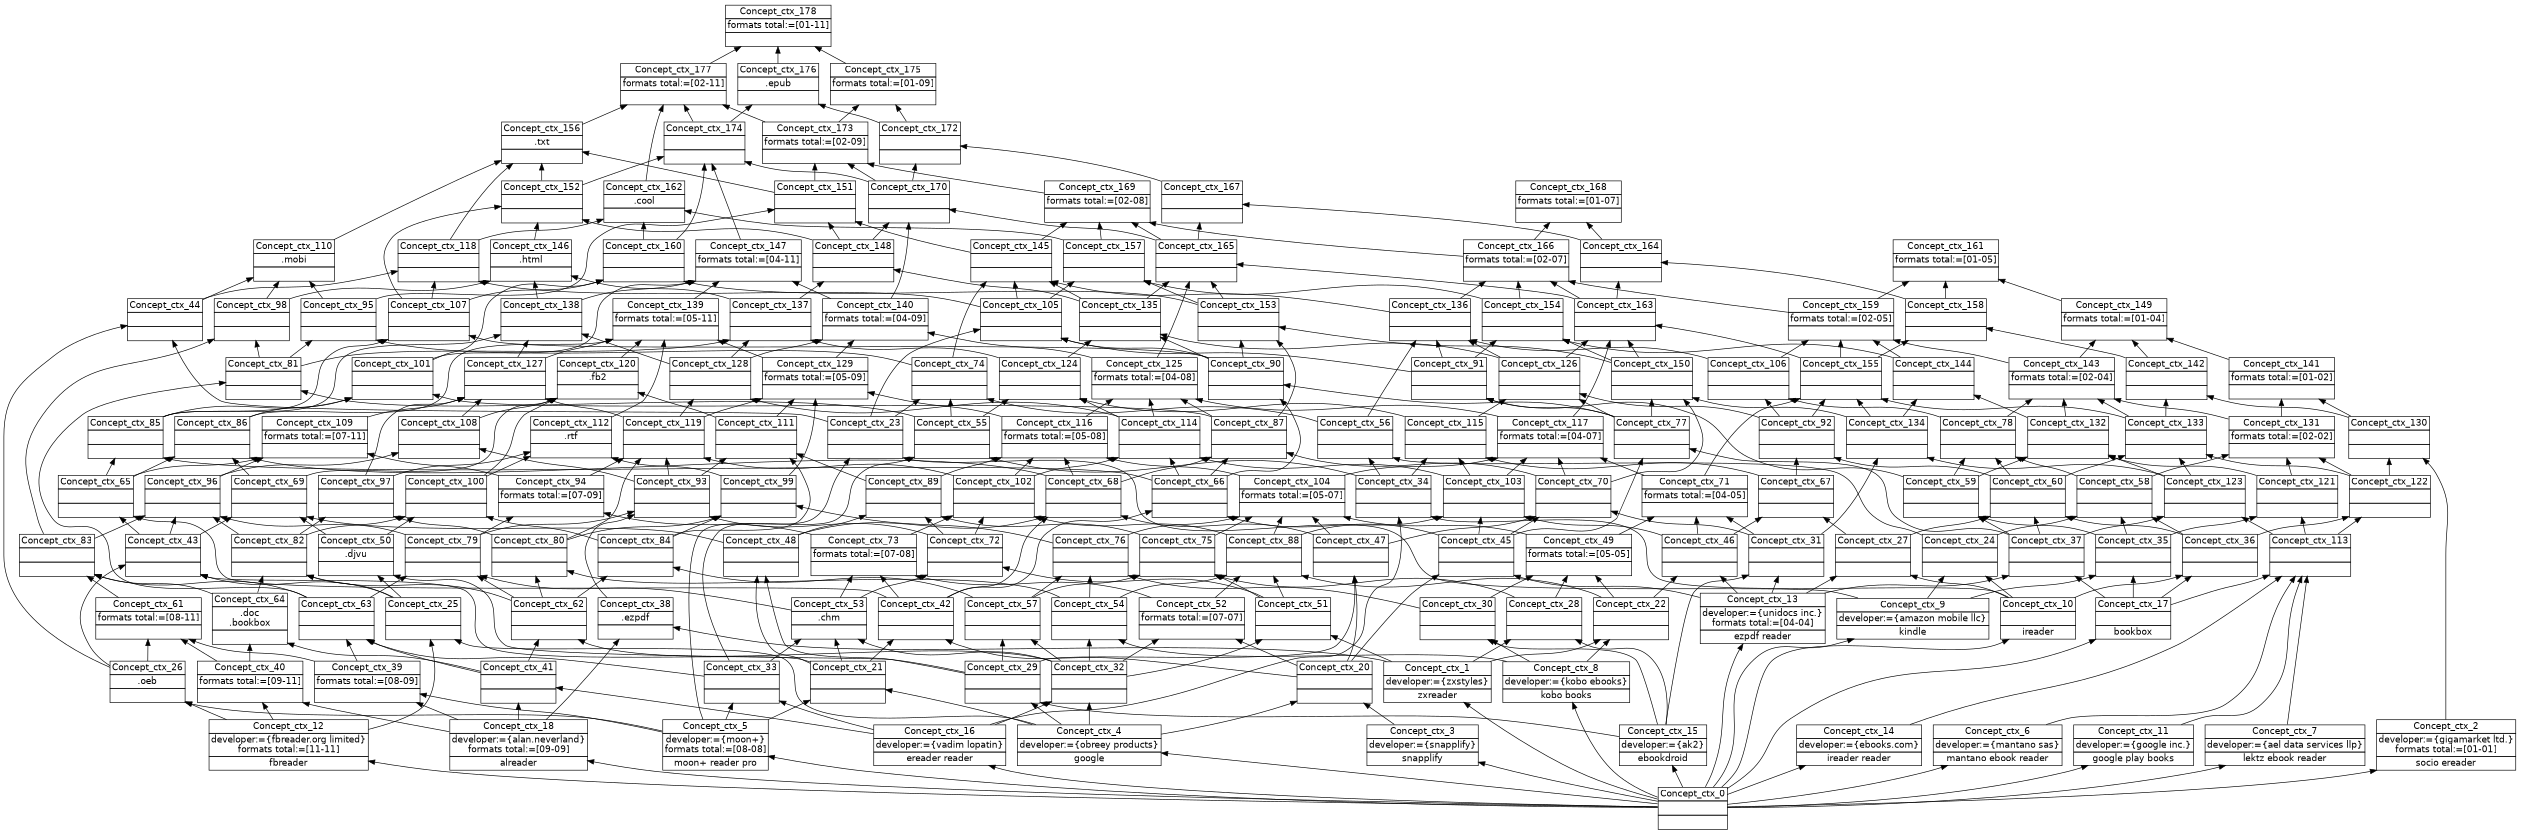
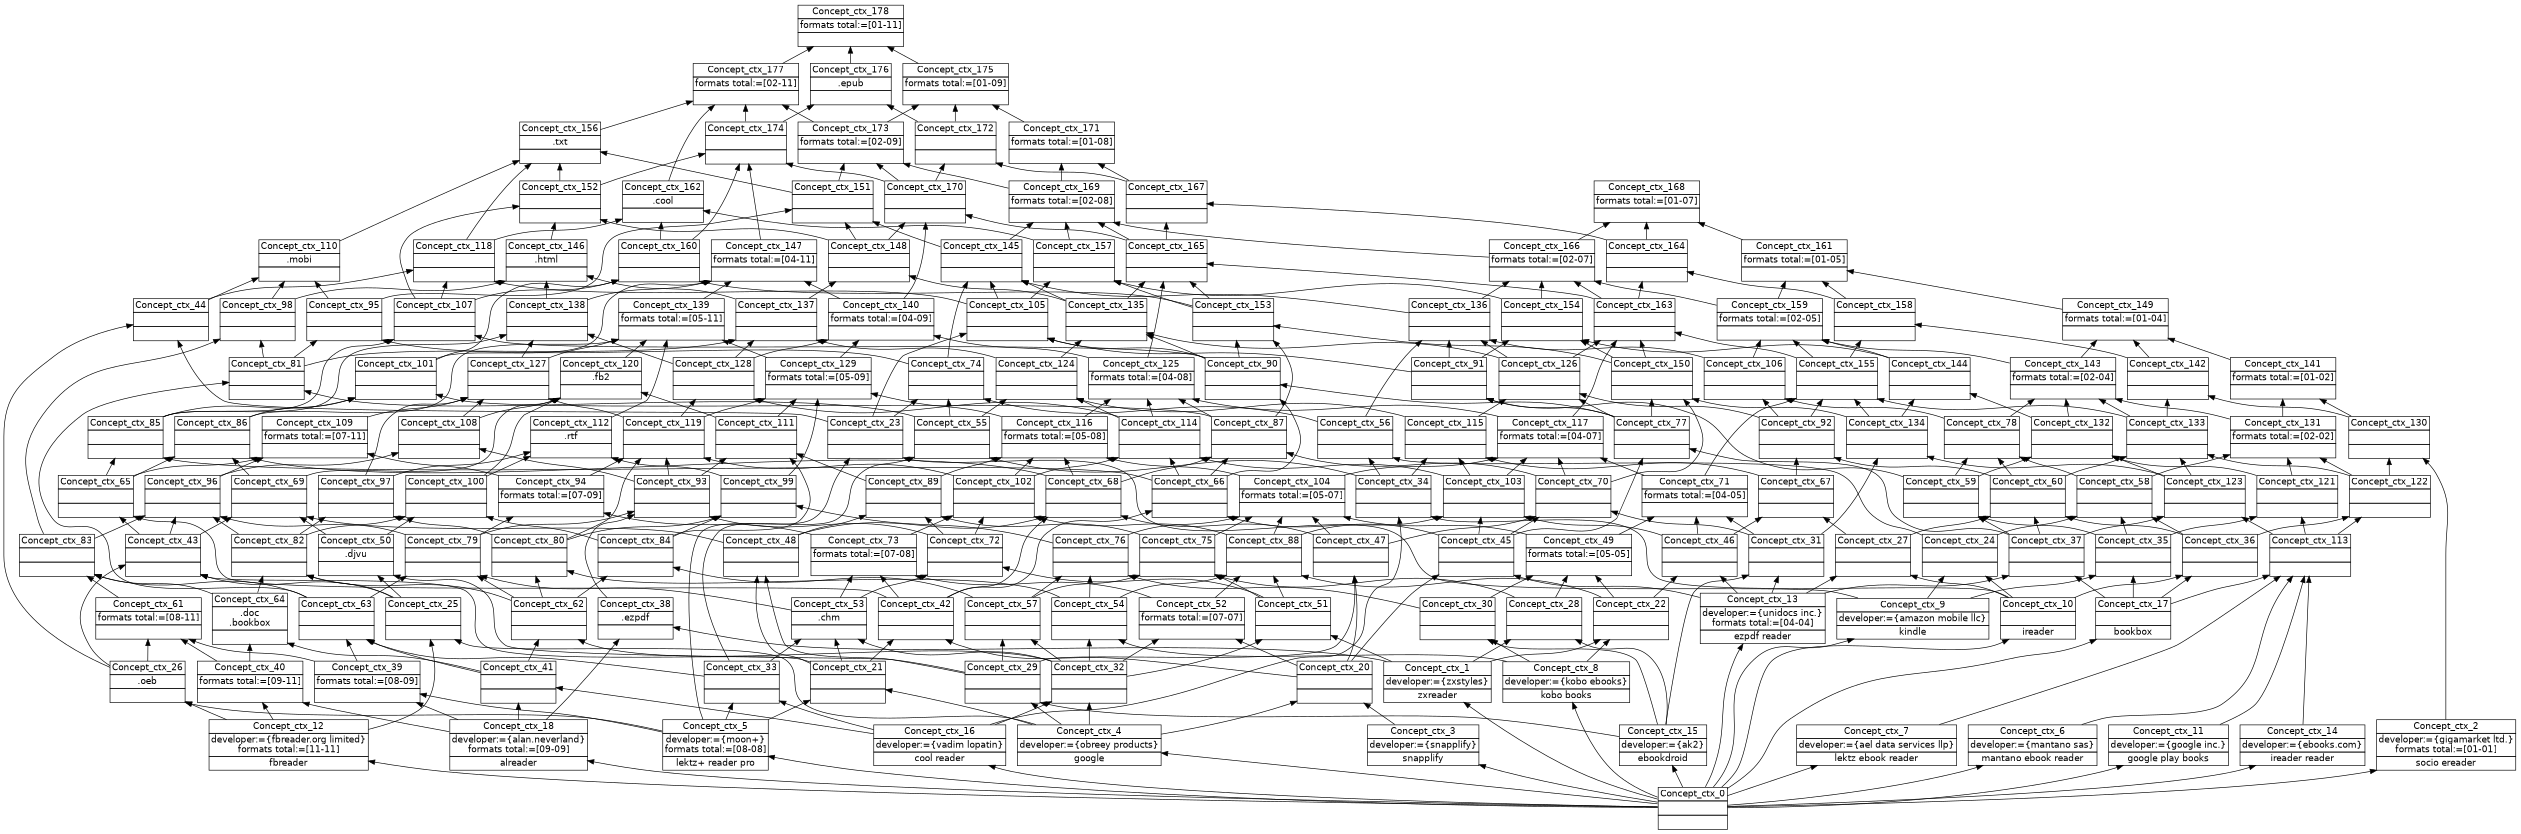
none -> (1061, 143)
none -> (1723, 232)
(940, 759) -> (940, 759)
(716, 763) -> (716, 763)
